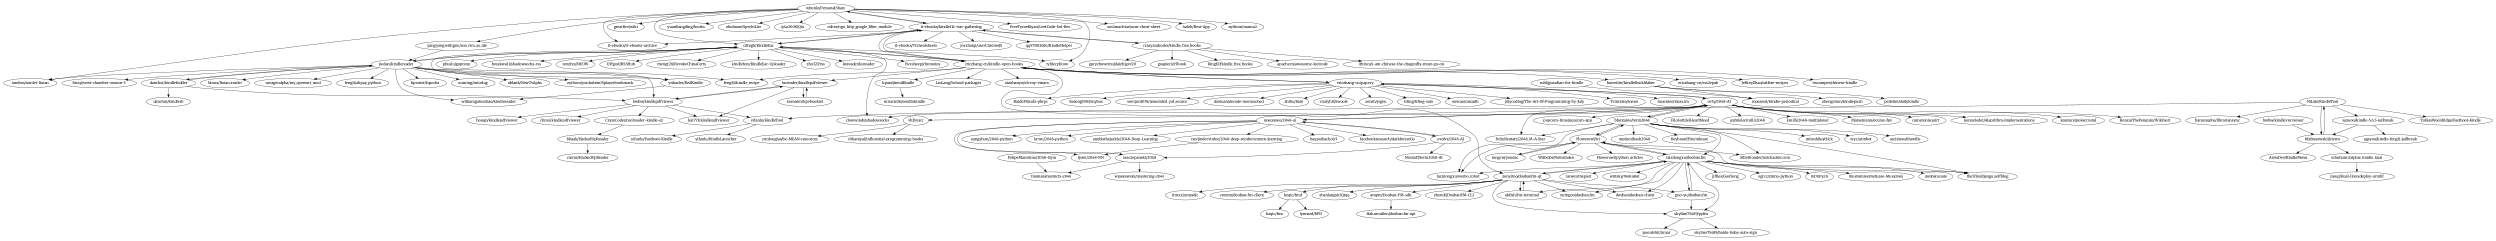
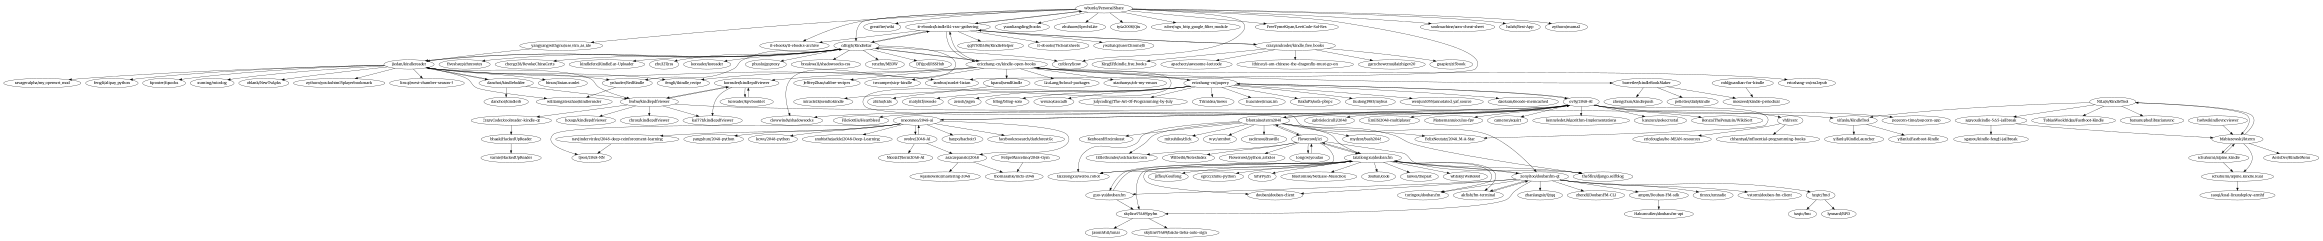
(1835, 83) -> (893, 83)
none -> (2219, 158)
